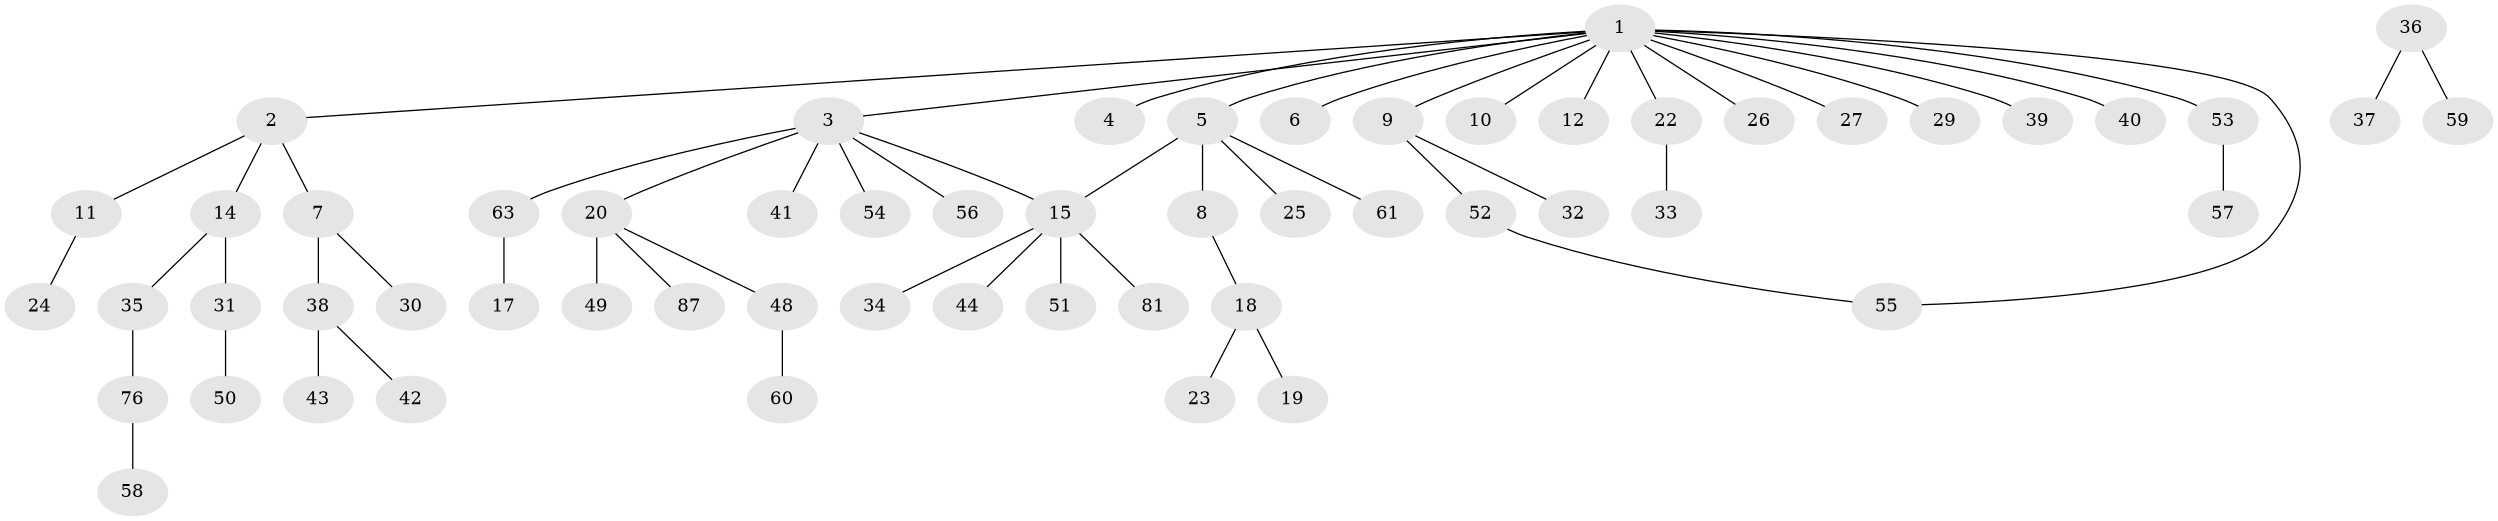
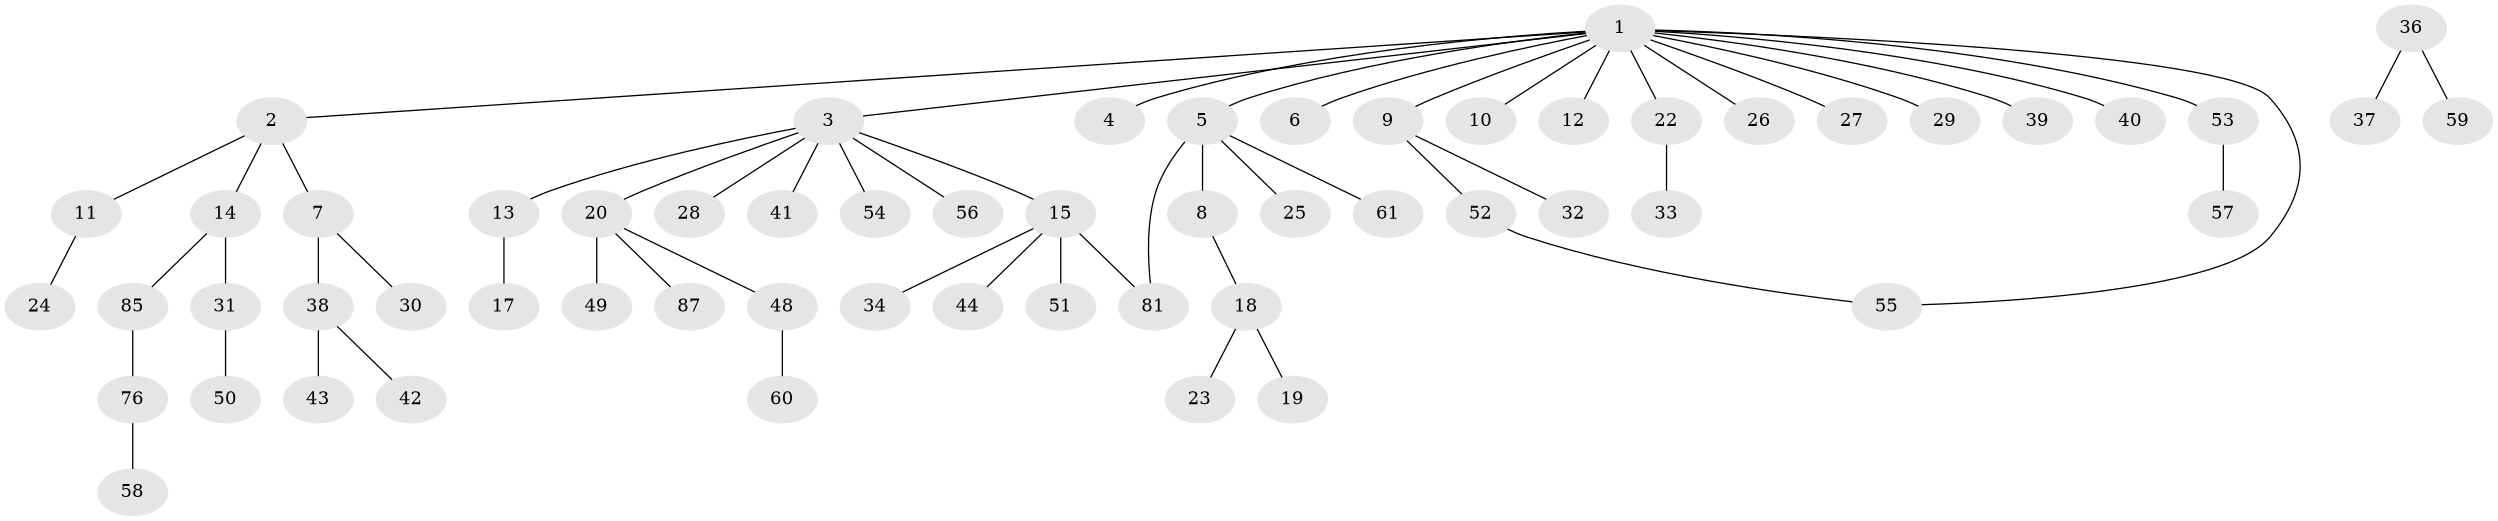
(1132, 168) -> (1152, 208)
(504, 214) -> (504, 214)
none -> (690, 214)
(133, 307) -> (133, 307)
